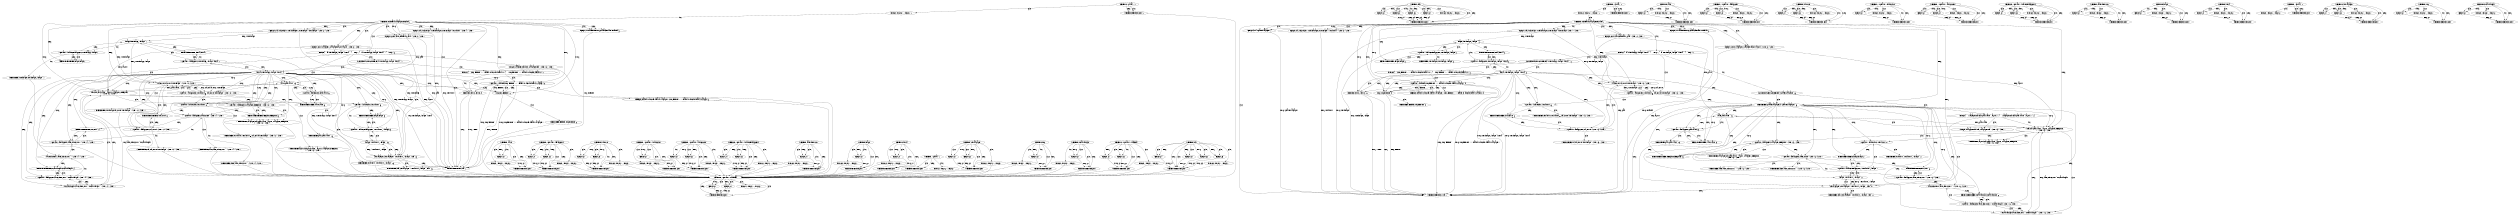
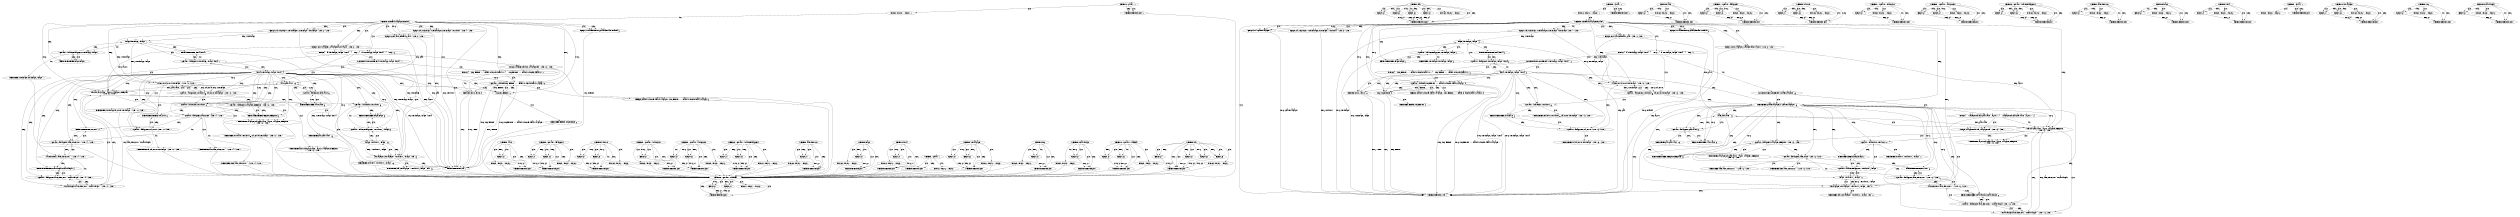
(1612, 107) -> none
(159, 112) -> none
none -> (65, 148)
none -> (1951, 181)
